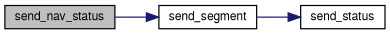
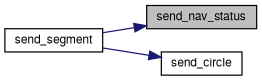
(131, 17) -> (119, 30)
(343, 17) -> (202, 64)
